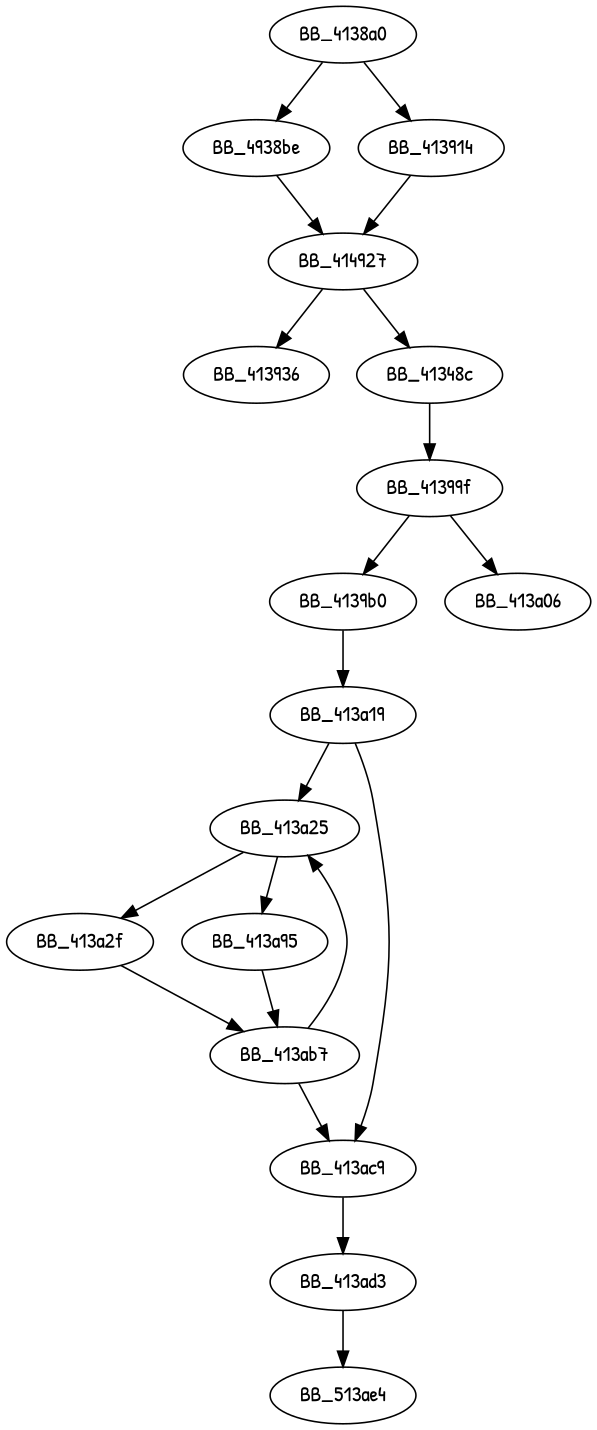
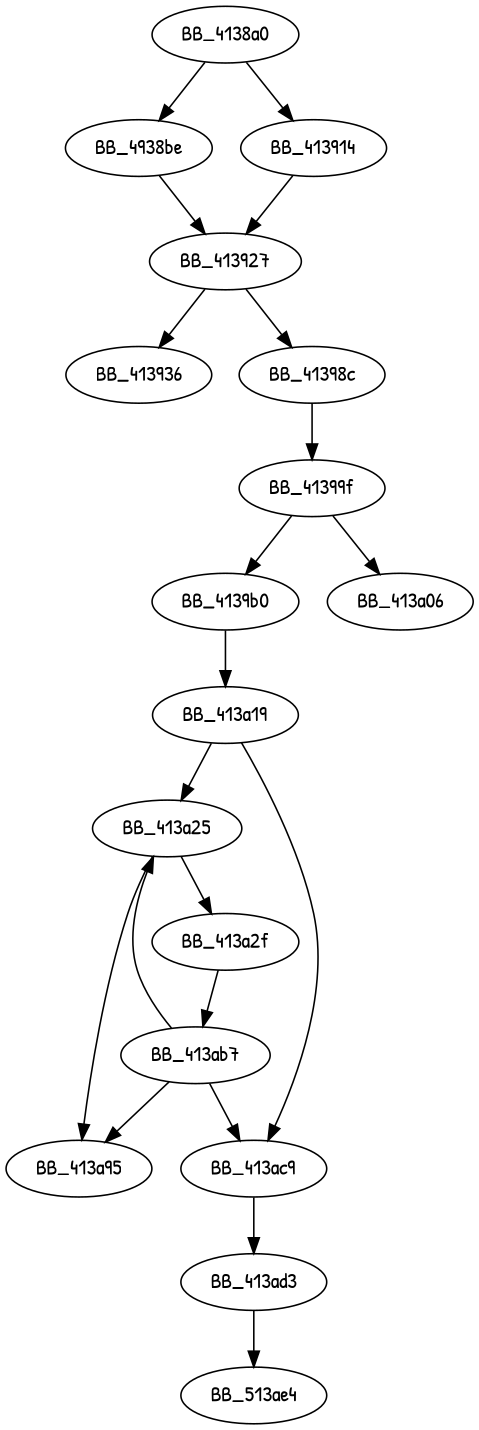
(343, 261) -> (225, 261)
(430, 375) -> (312, 375)
(268, 991) -> (143, 1106)
